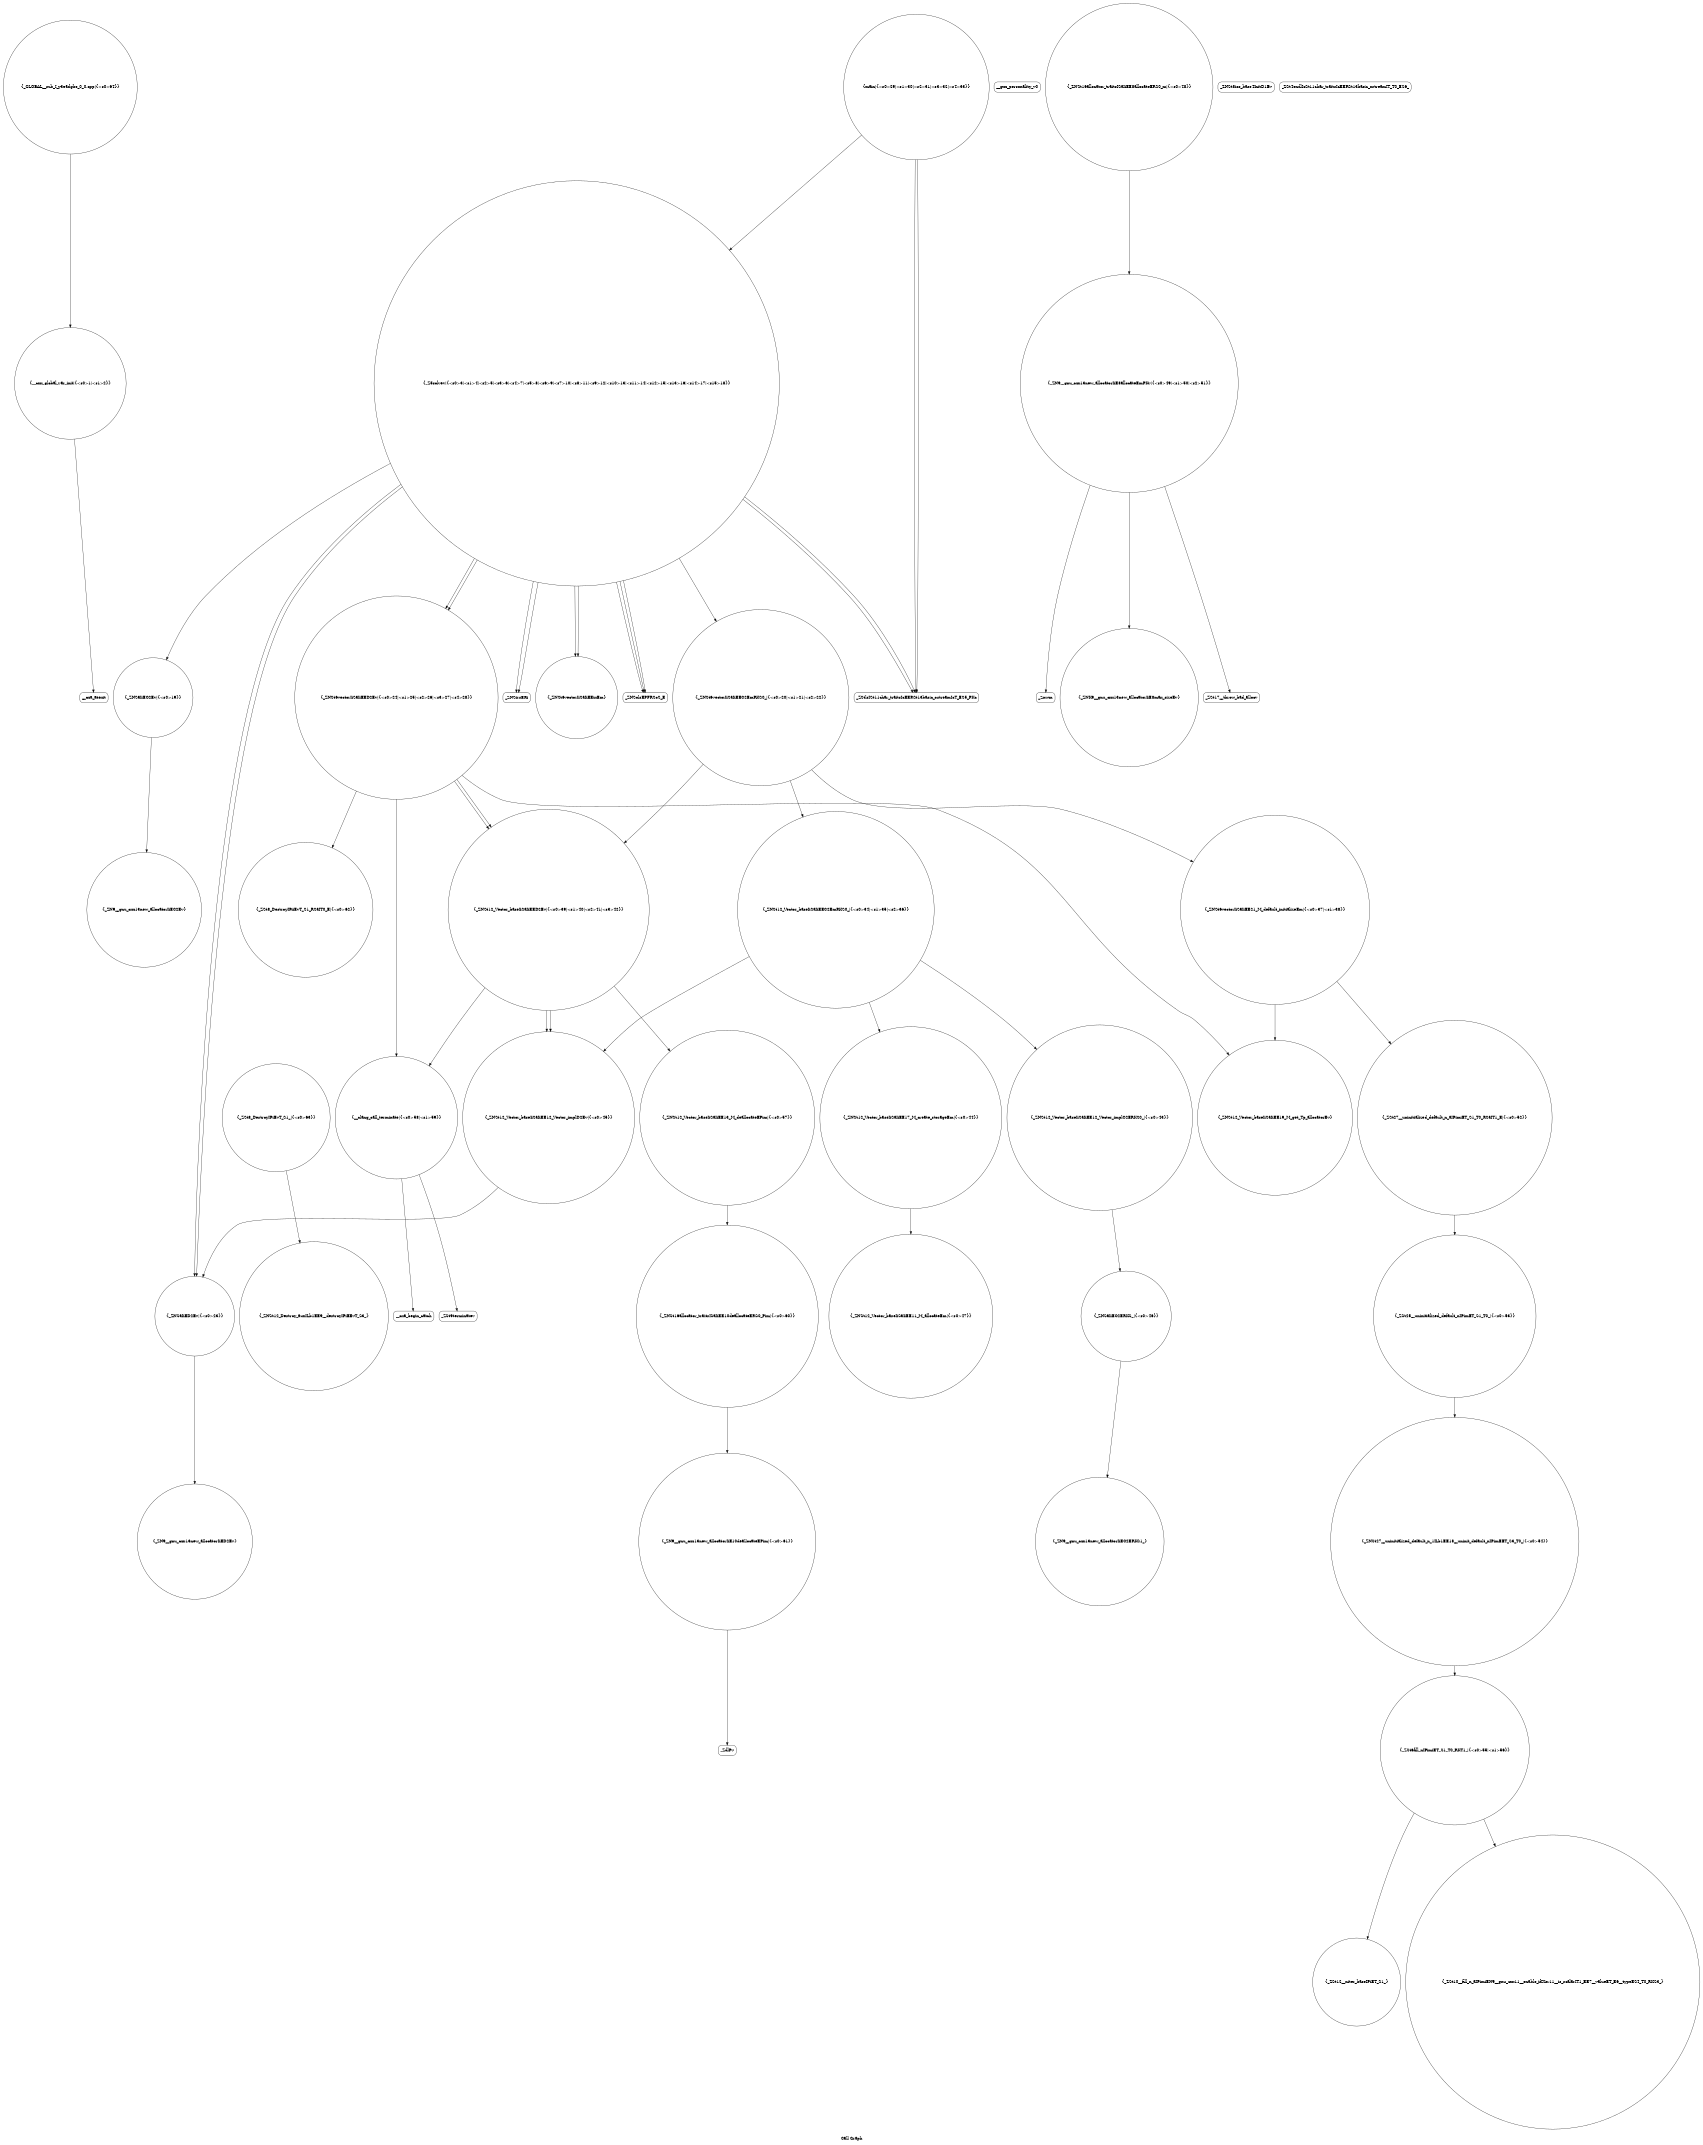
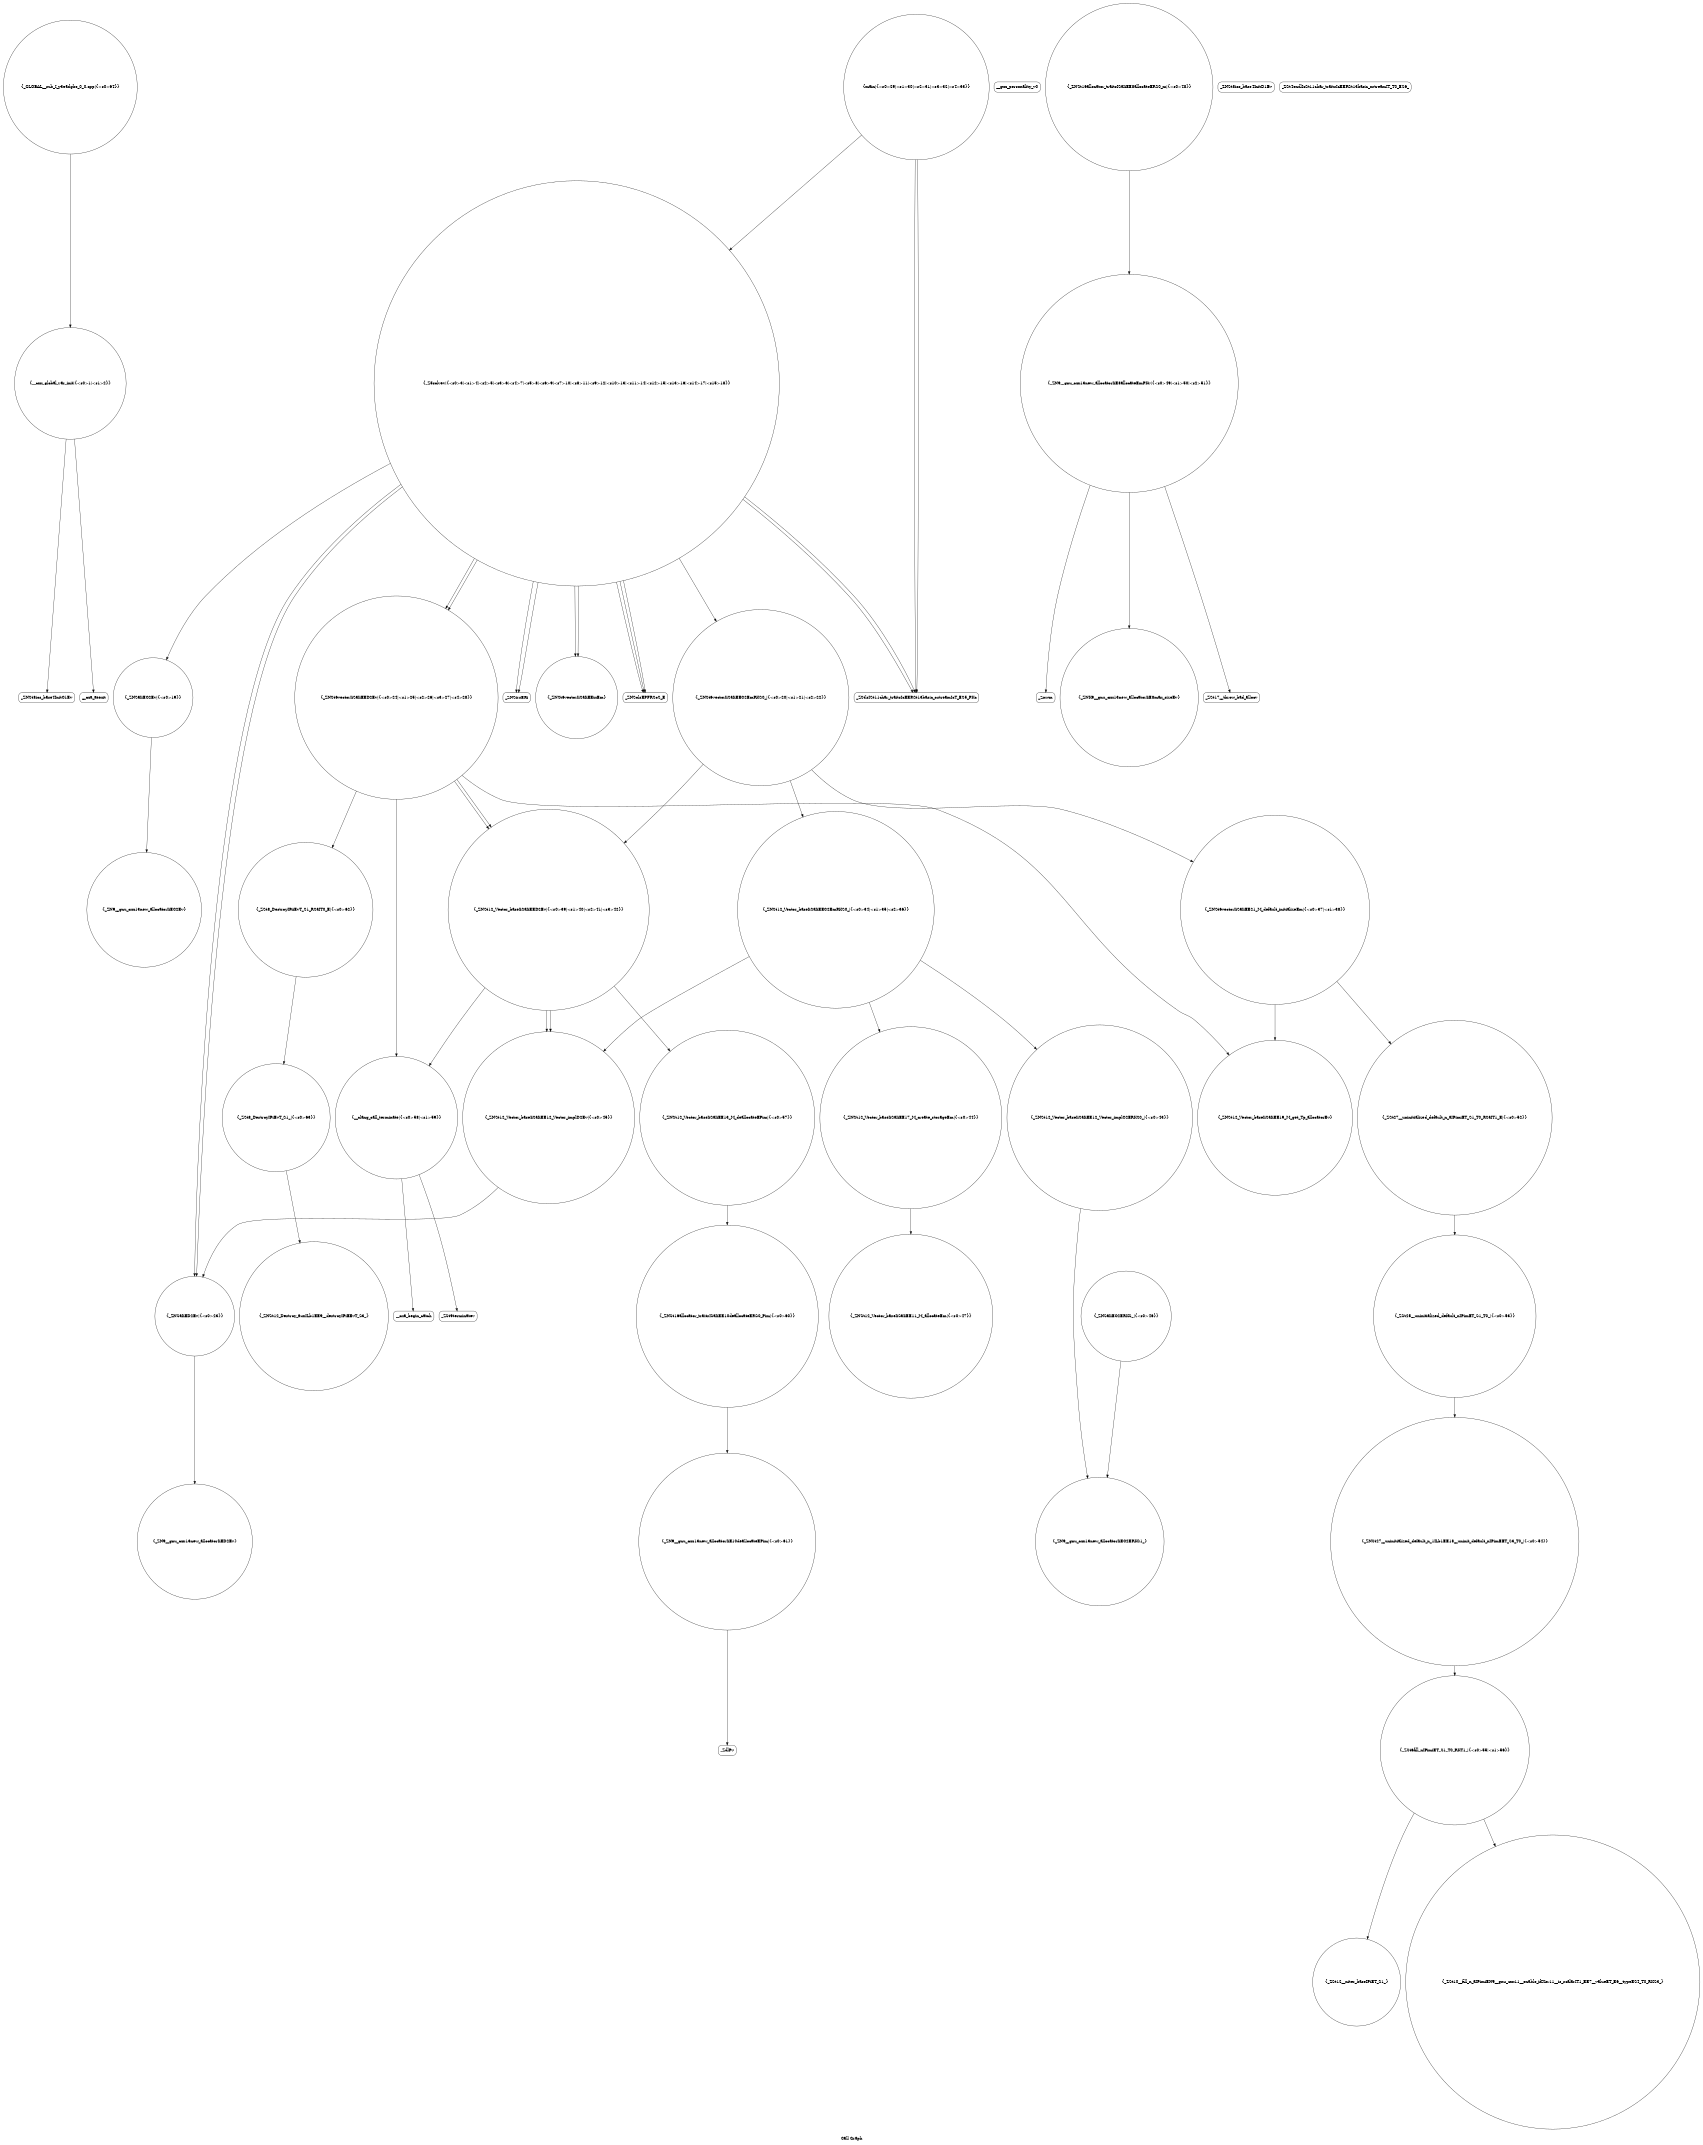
none -> (47, 698)
none -> (290, 1019)
(1116, 1239) -> (1074, 1342)
